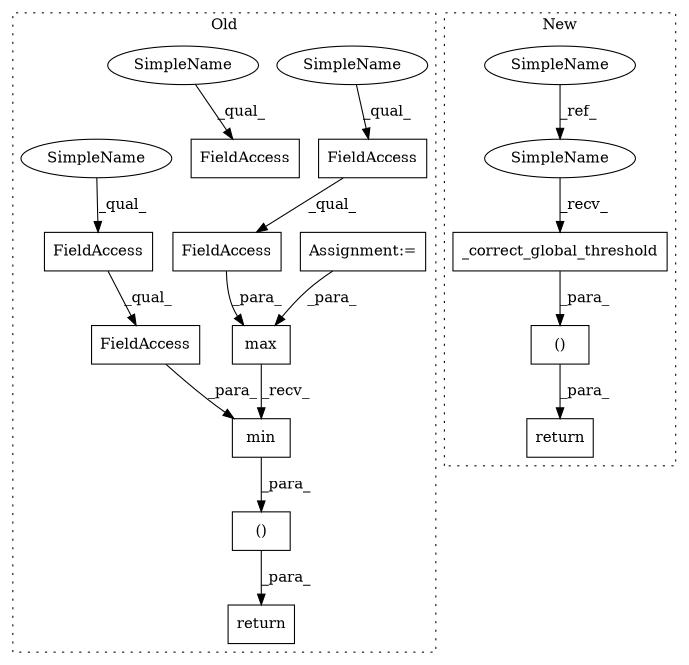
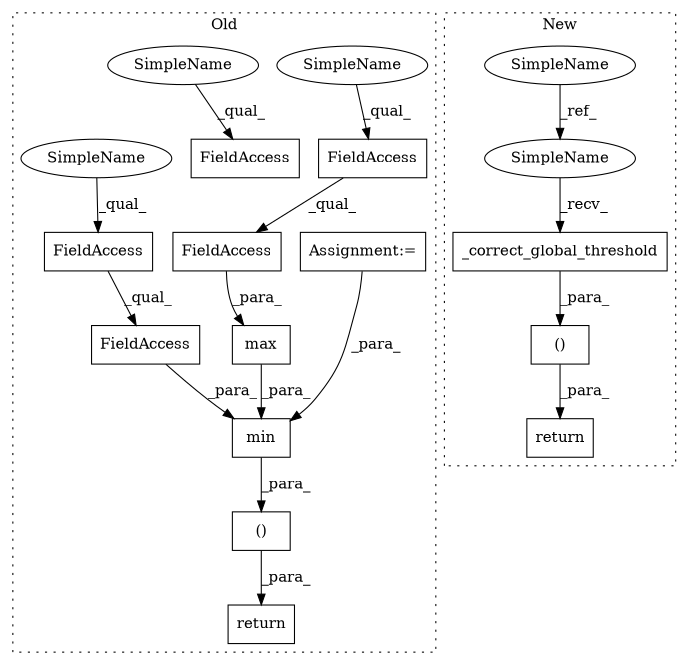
(306, 292) -> (344, 349)
(286, 391) -> (286, 391)
